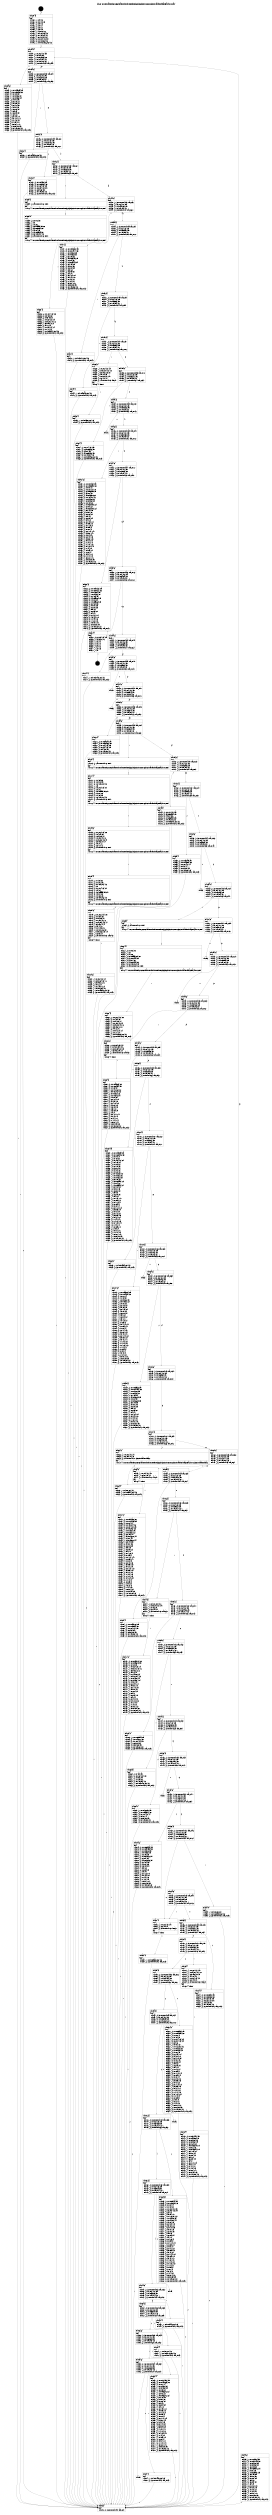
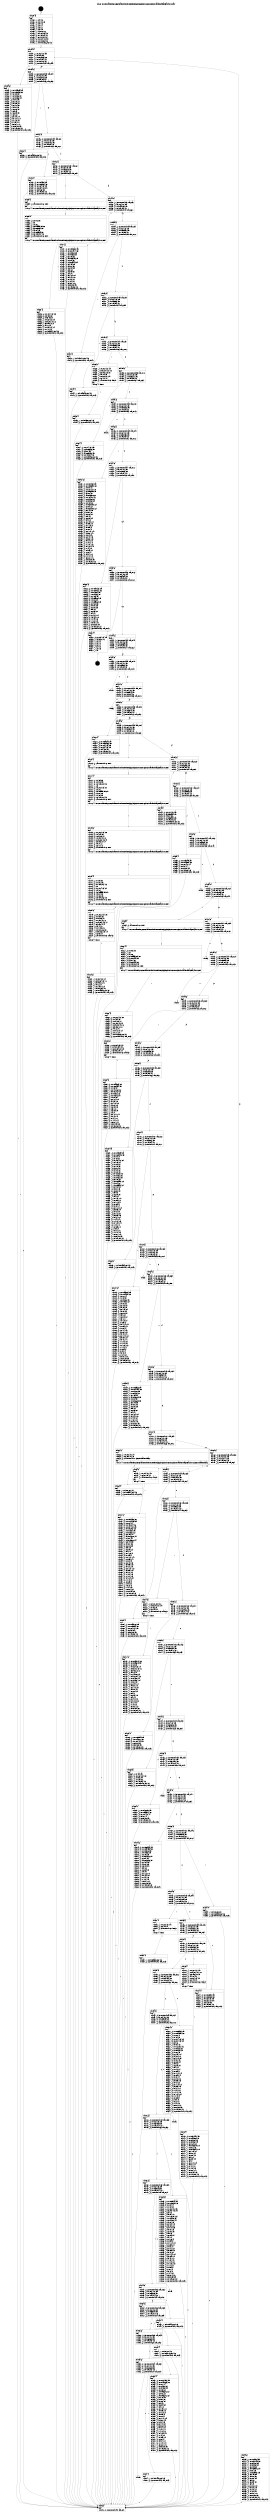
(96, 677) -> none
(167, 1879) -> (181, 1865)
